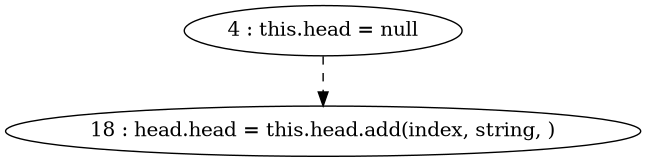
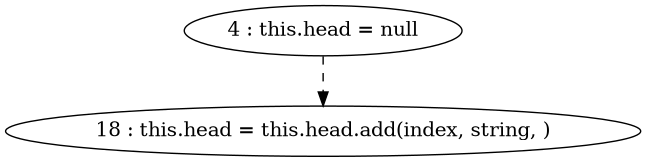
(323, 131) -> (323, 131)
